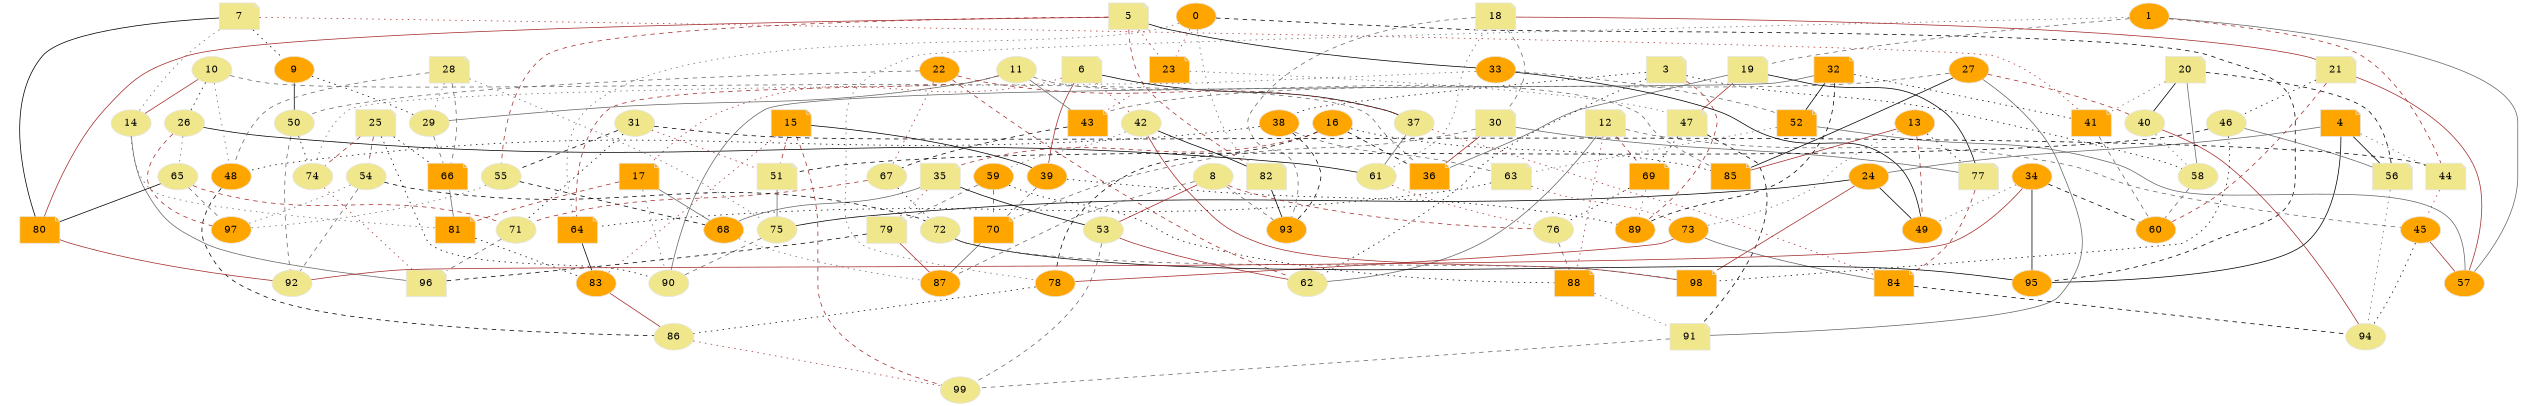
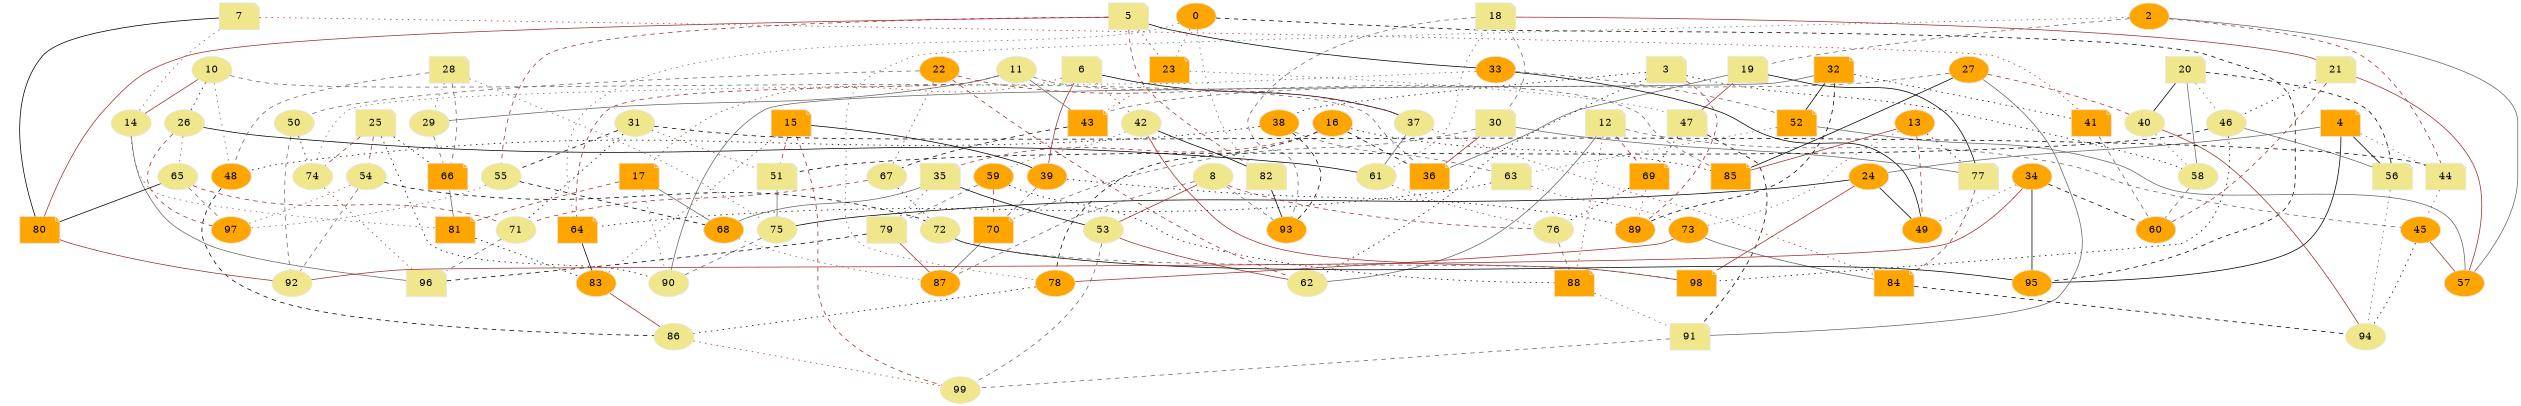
(2149, 16) -> (2149, 16)
(294, 70) -> none
(2138, 96) -> (2207, 97)
